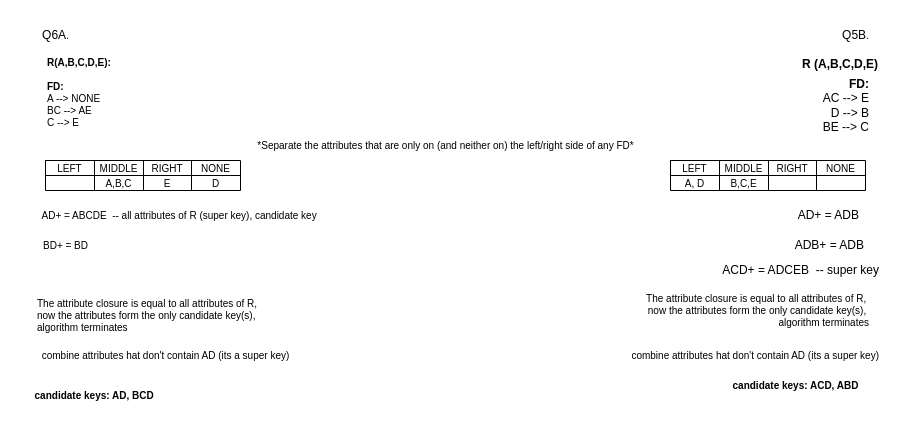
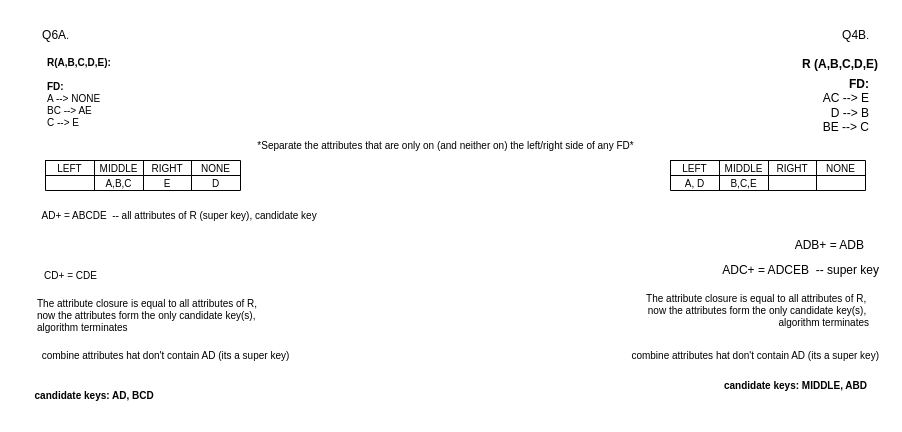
(856, 36) -> (856, 36)
(821, 216) -> none
(66, 246) -> none
(800, 271) -> (800, 271)
none -> (71, 276)
(796, 386) -> (796, 386)
